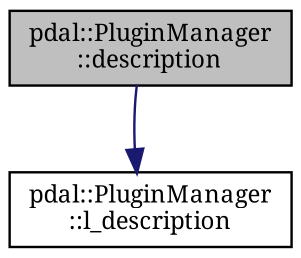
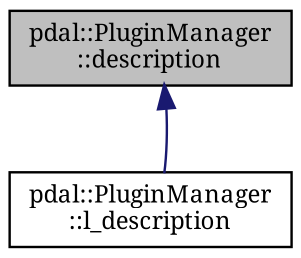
(135, 117) -> (167, 141)
